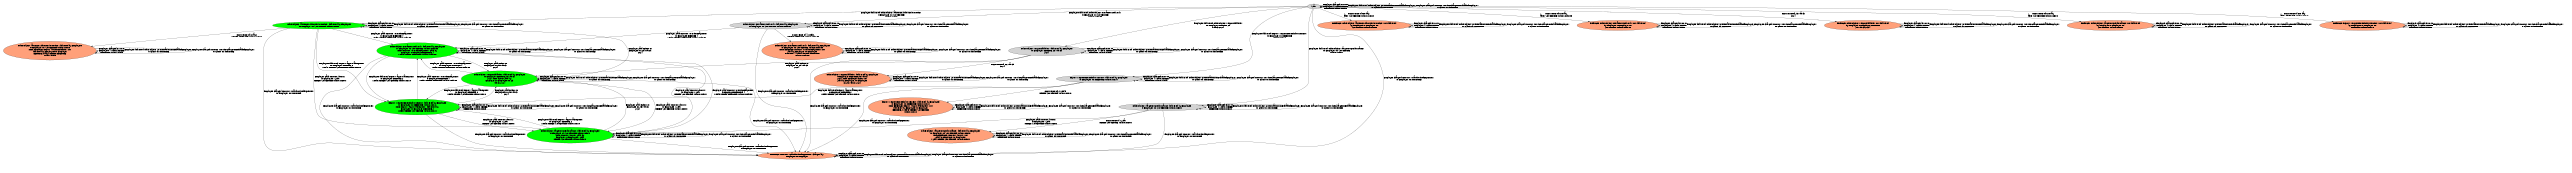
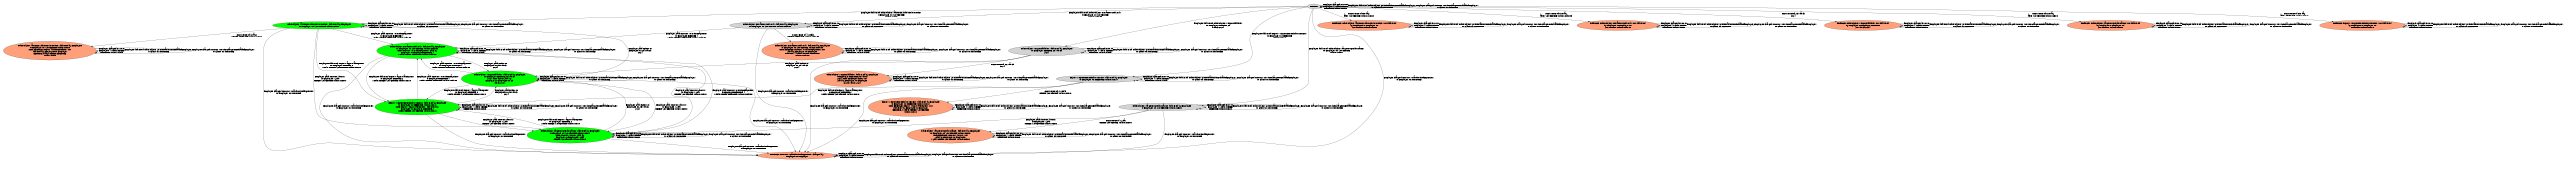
(1314, 6) -> (1314, 6)
